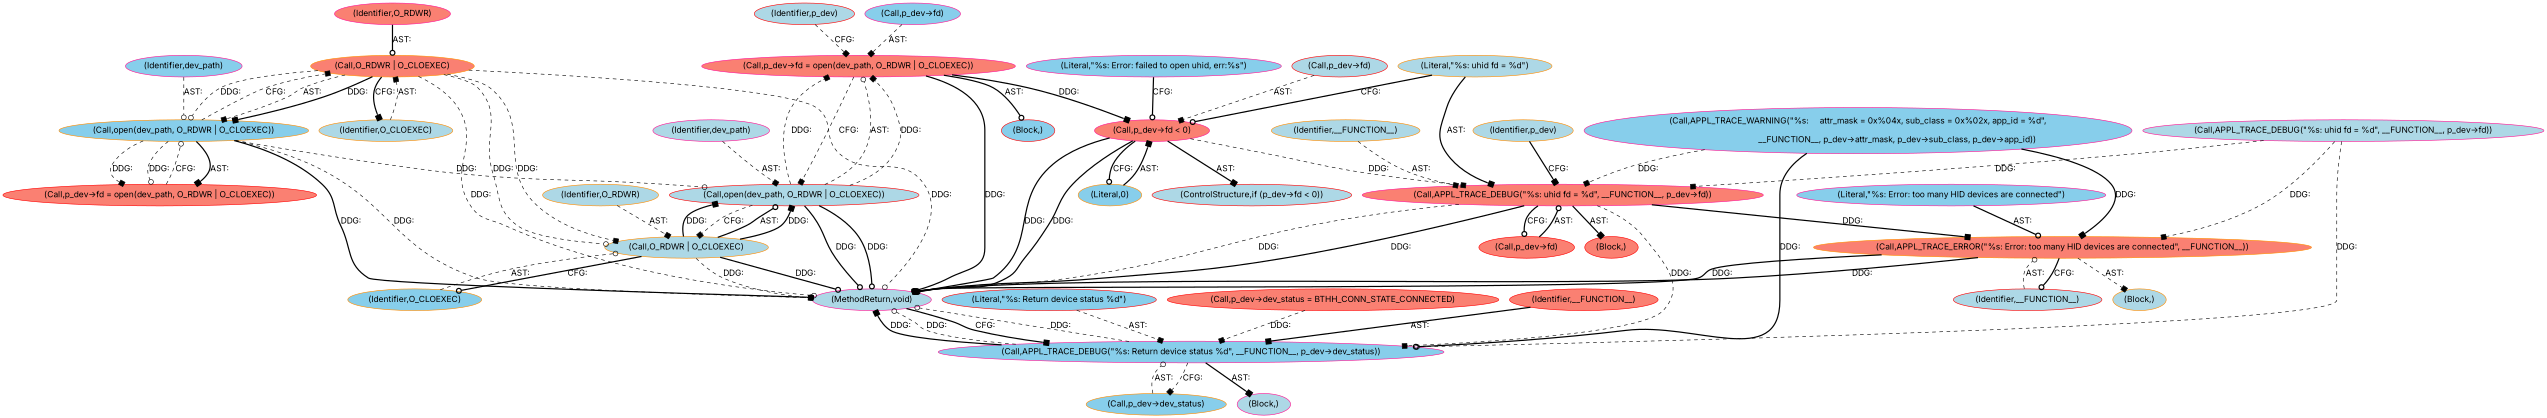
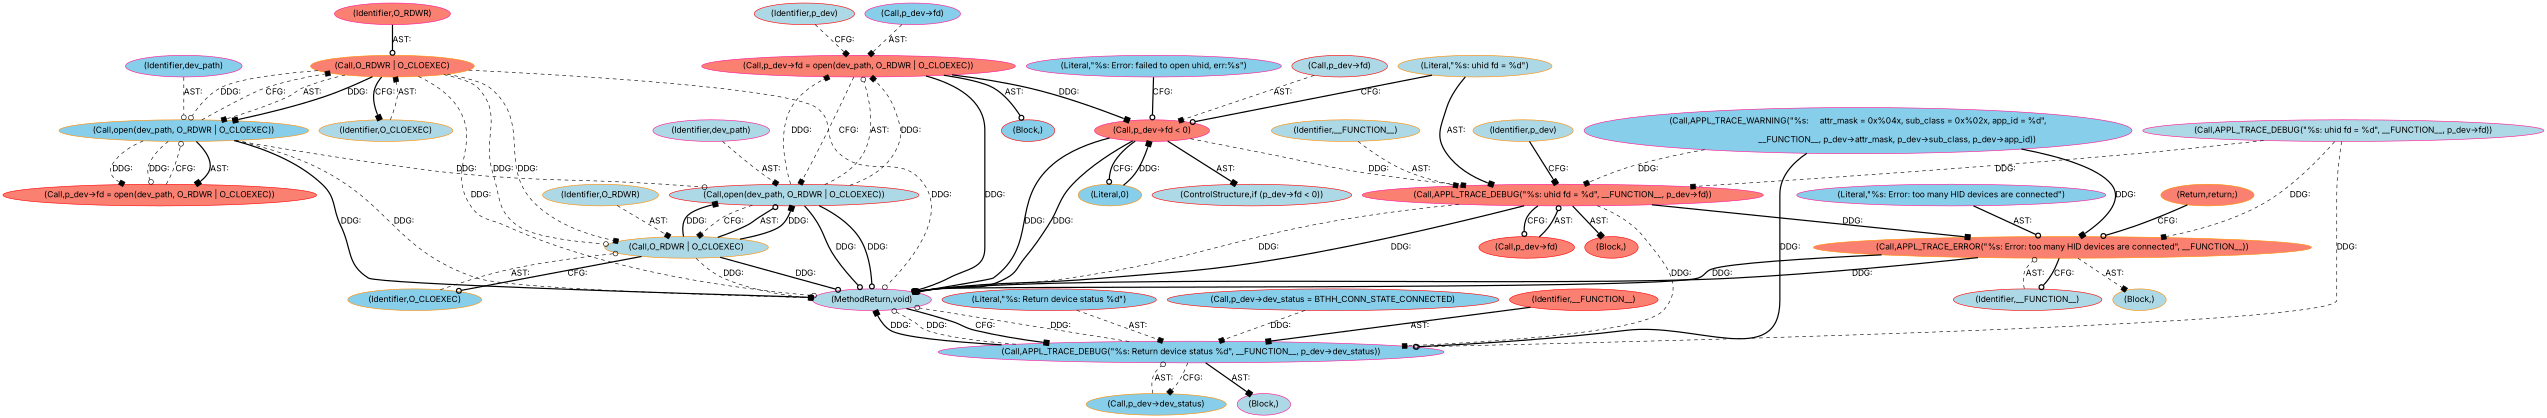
(1151, 169) -> (1151, 169)
none -> (2207, 195)
(1333, 300) -> (1333, 300)
